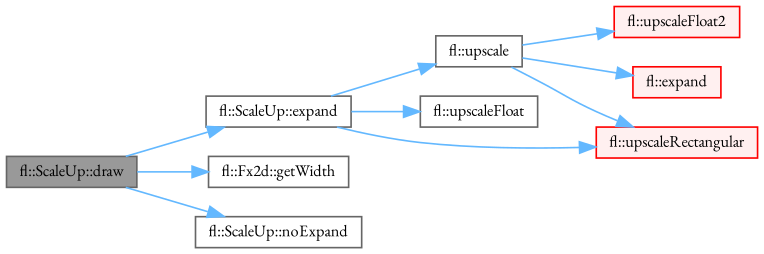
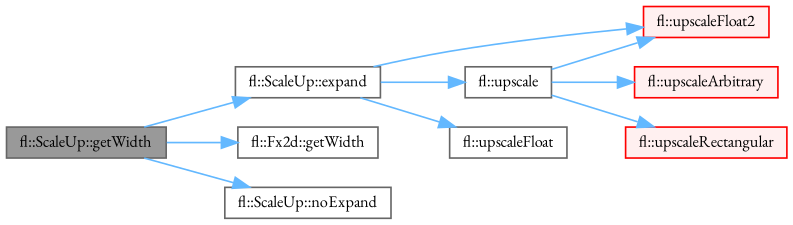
(677, 82) -> (706, 82)
(457, 146) -> (499, 44)
(72, 172) -> (86, 143)
